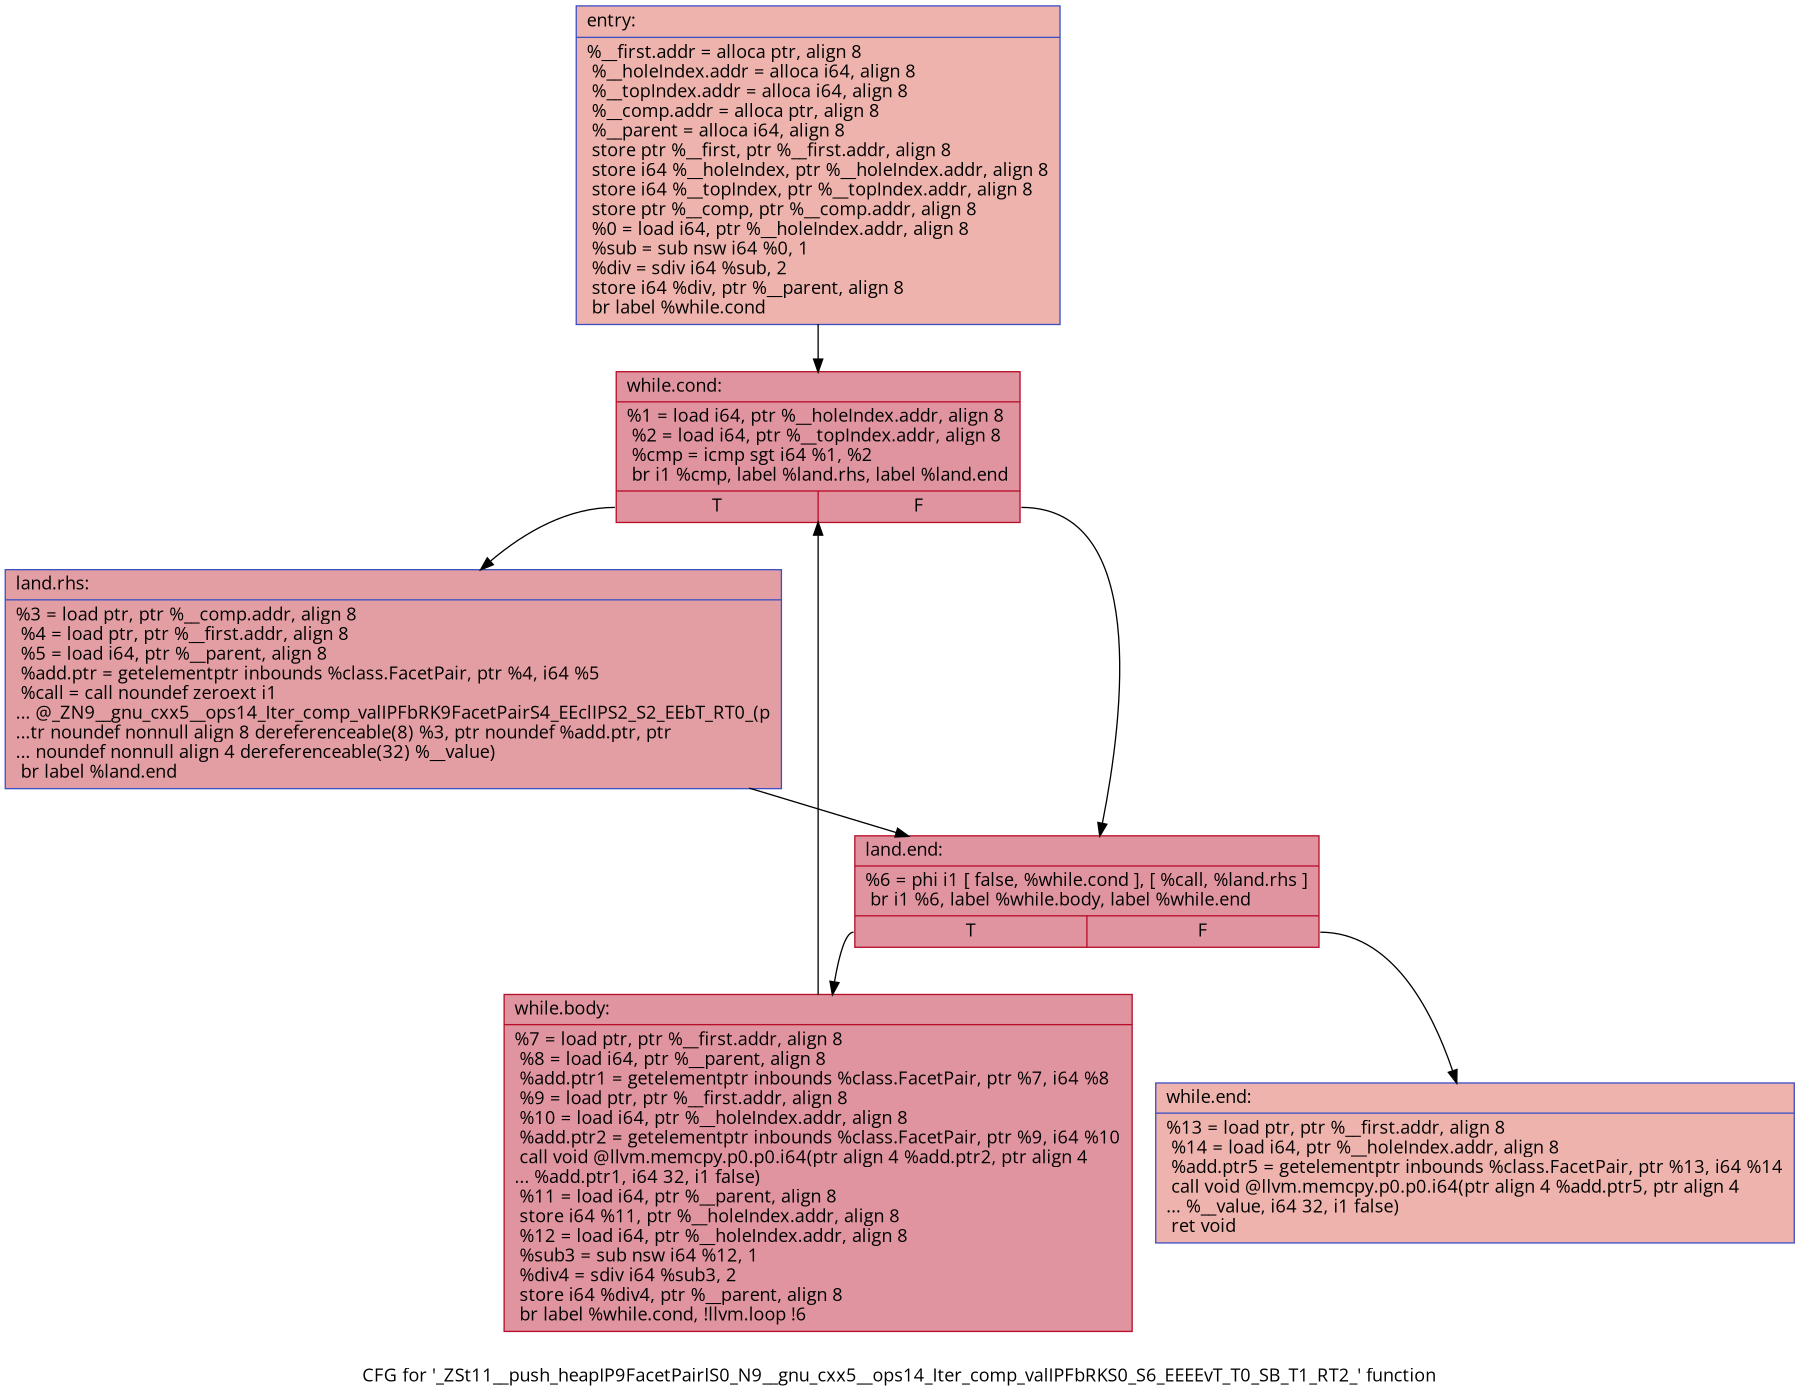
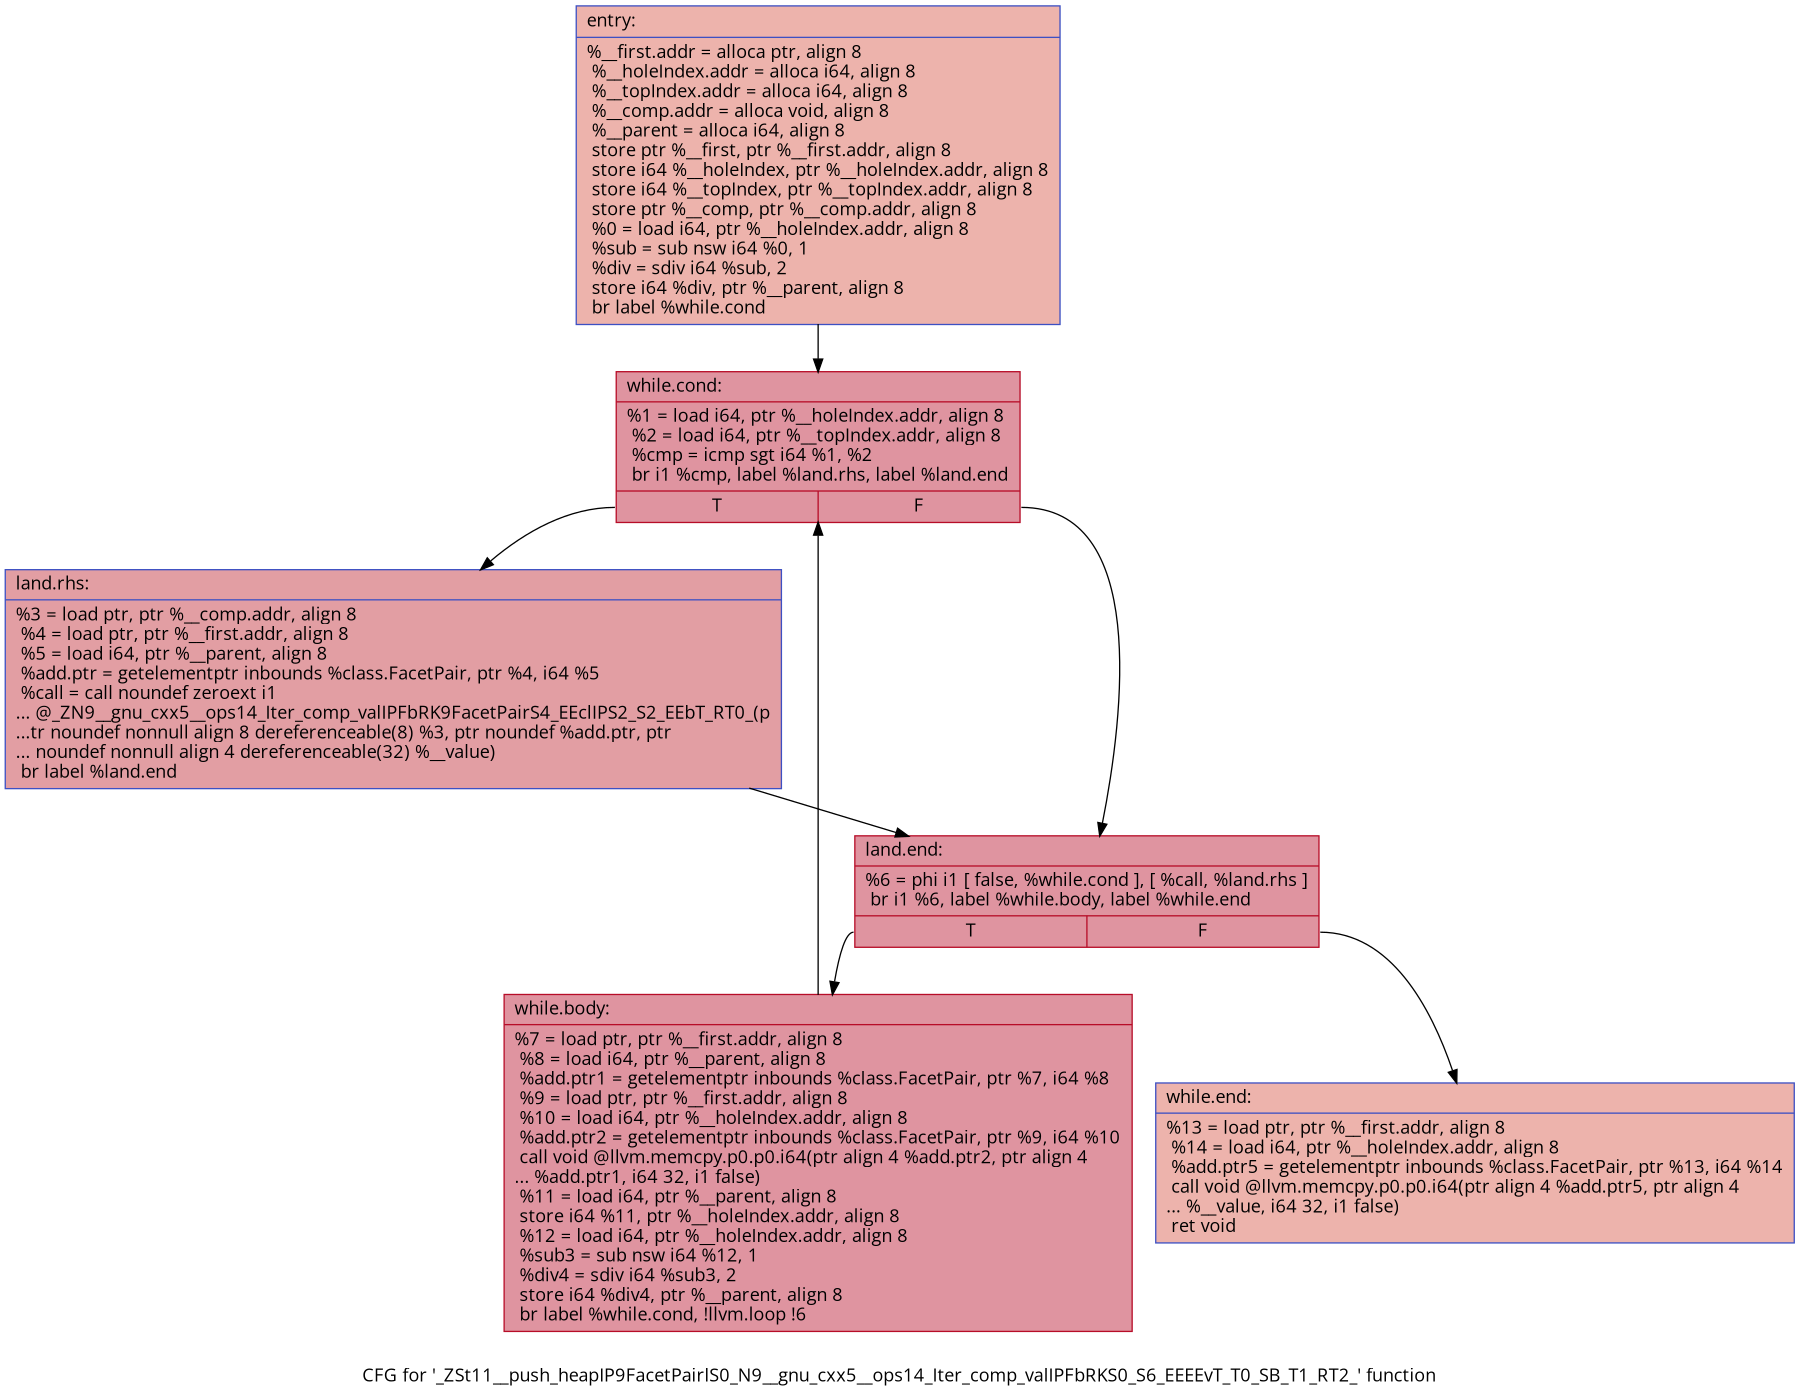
(734, 111) -> (739, 111)
